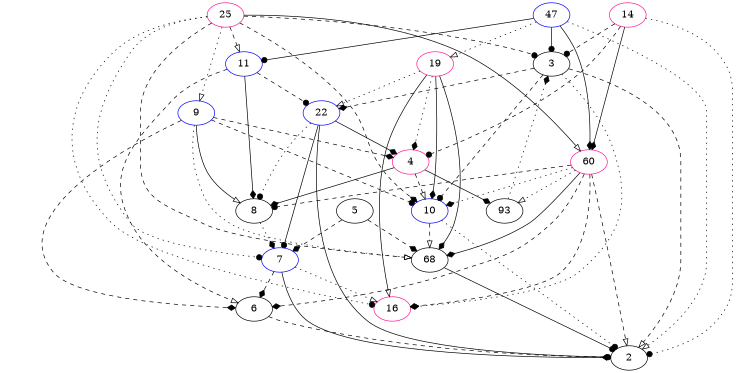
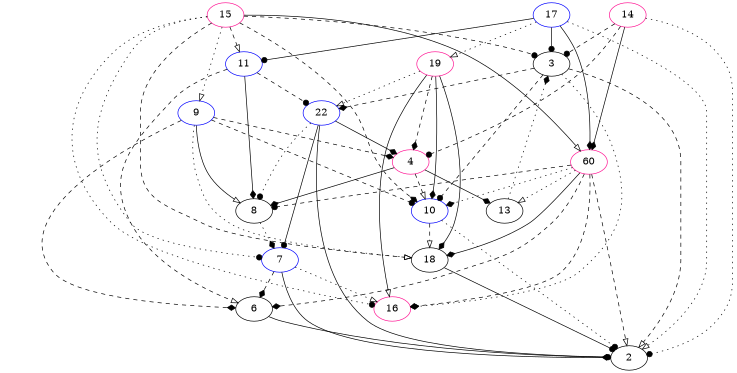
(226, 15) -> (226, 15)
(552, 15) -> (552, 15)
(424, 109) -> (424, 109)
(355, 211) -> none
(505, 211) -> (505, 211)
(430, 260) -> (430, 260)
(410, 344) -> (410, 344)
